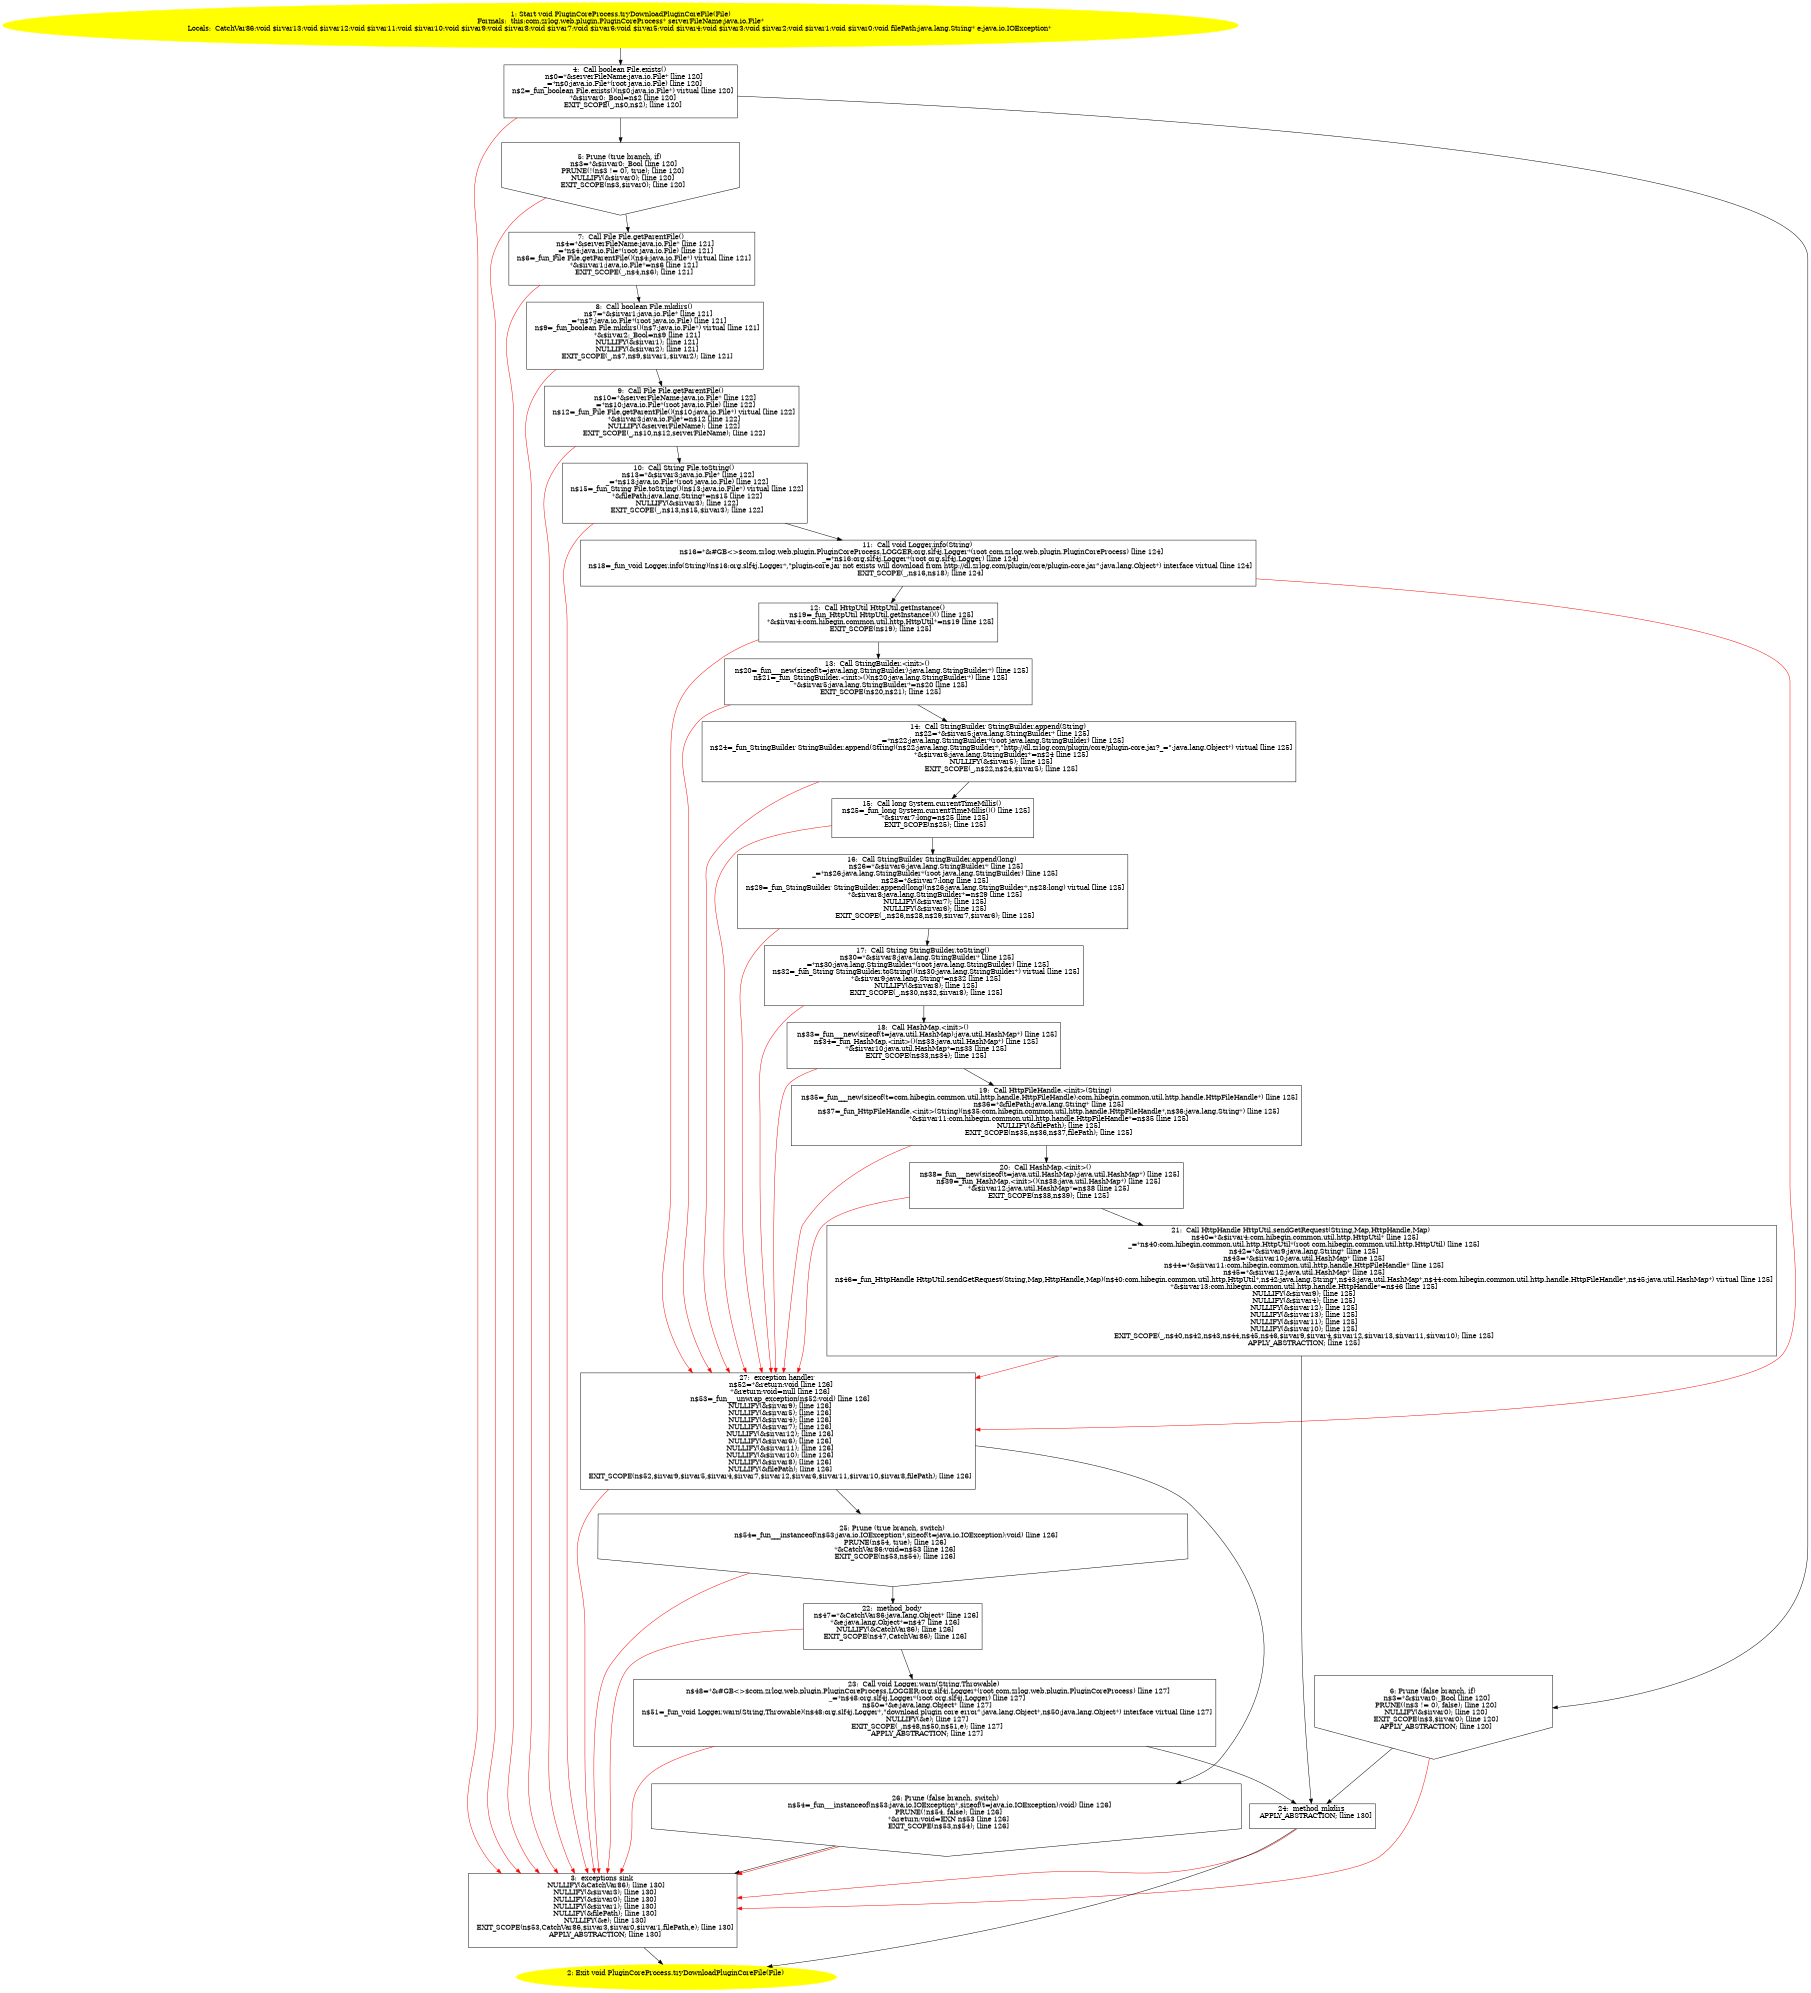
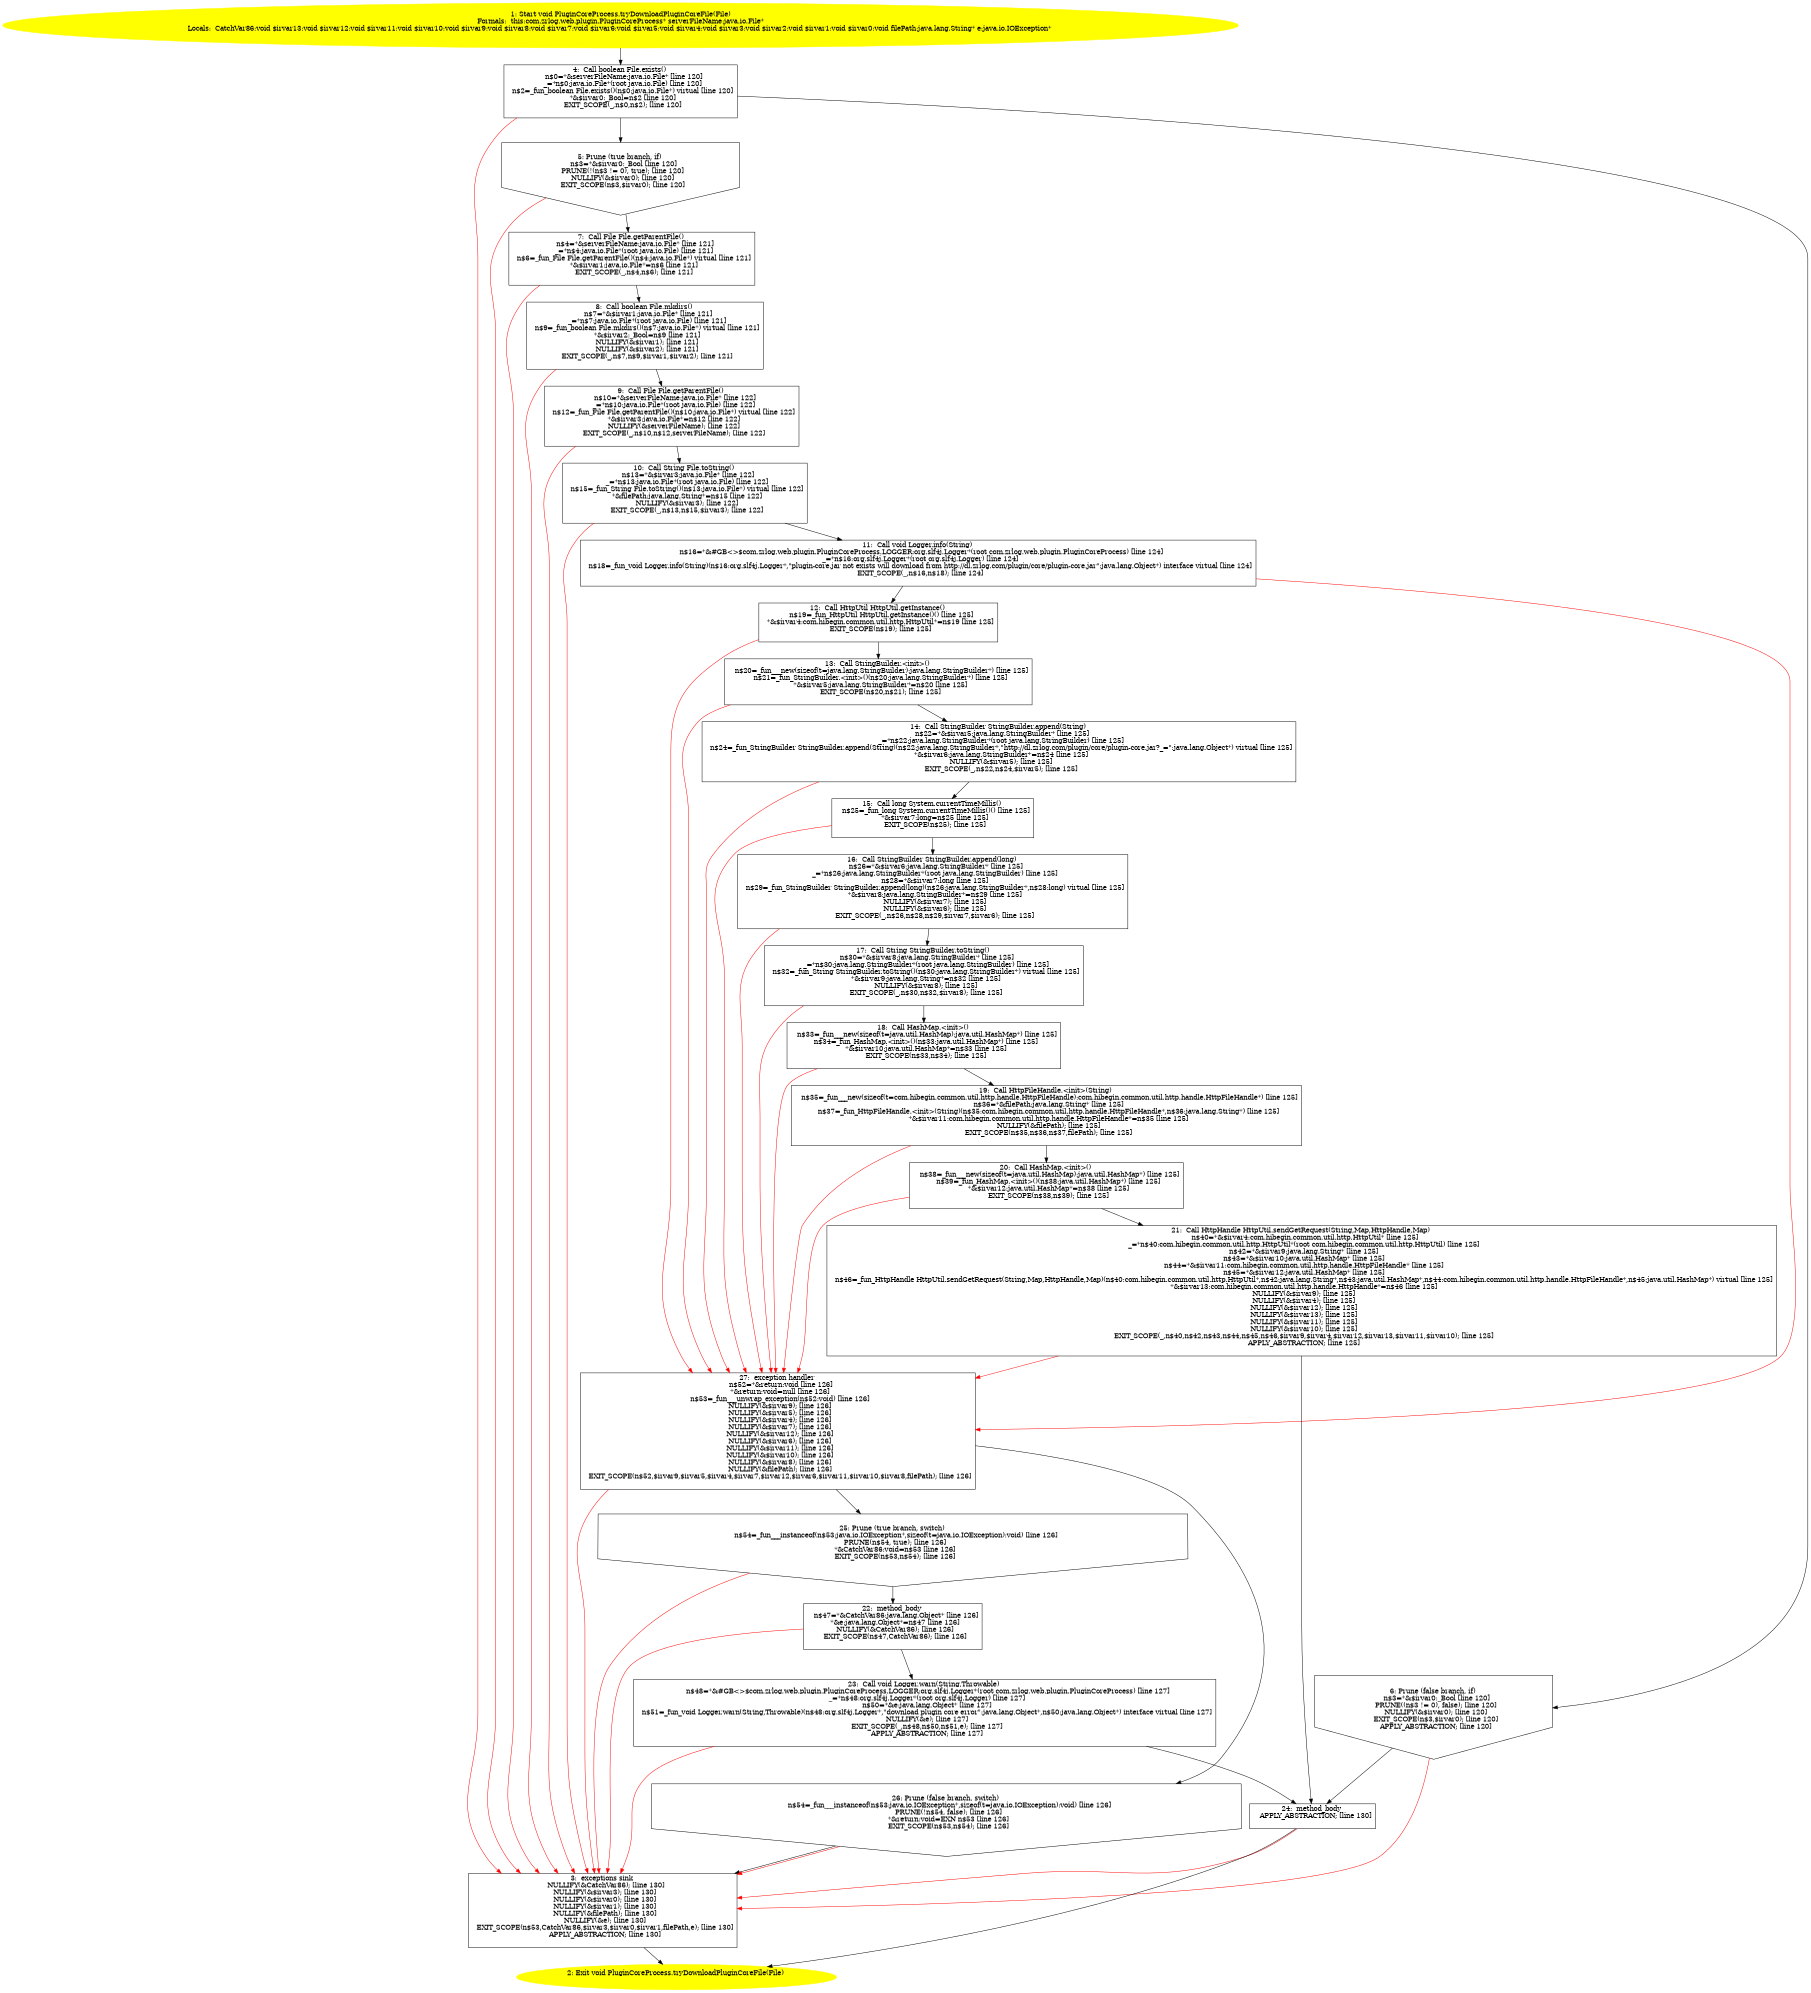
(1313, 1816) -> (1313, 1816)
